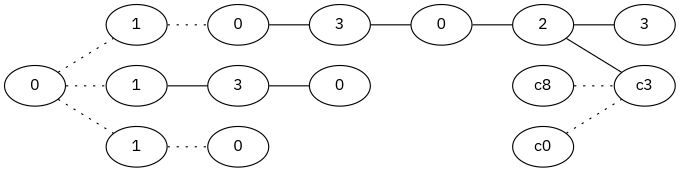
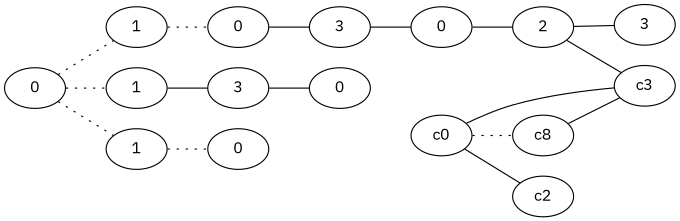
(594, 86) -> (594, 111)
(594, 116) -> (538, 99)
none -> (492, 136)
none -> (543, 196)
